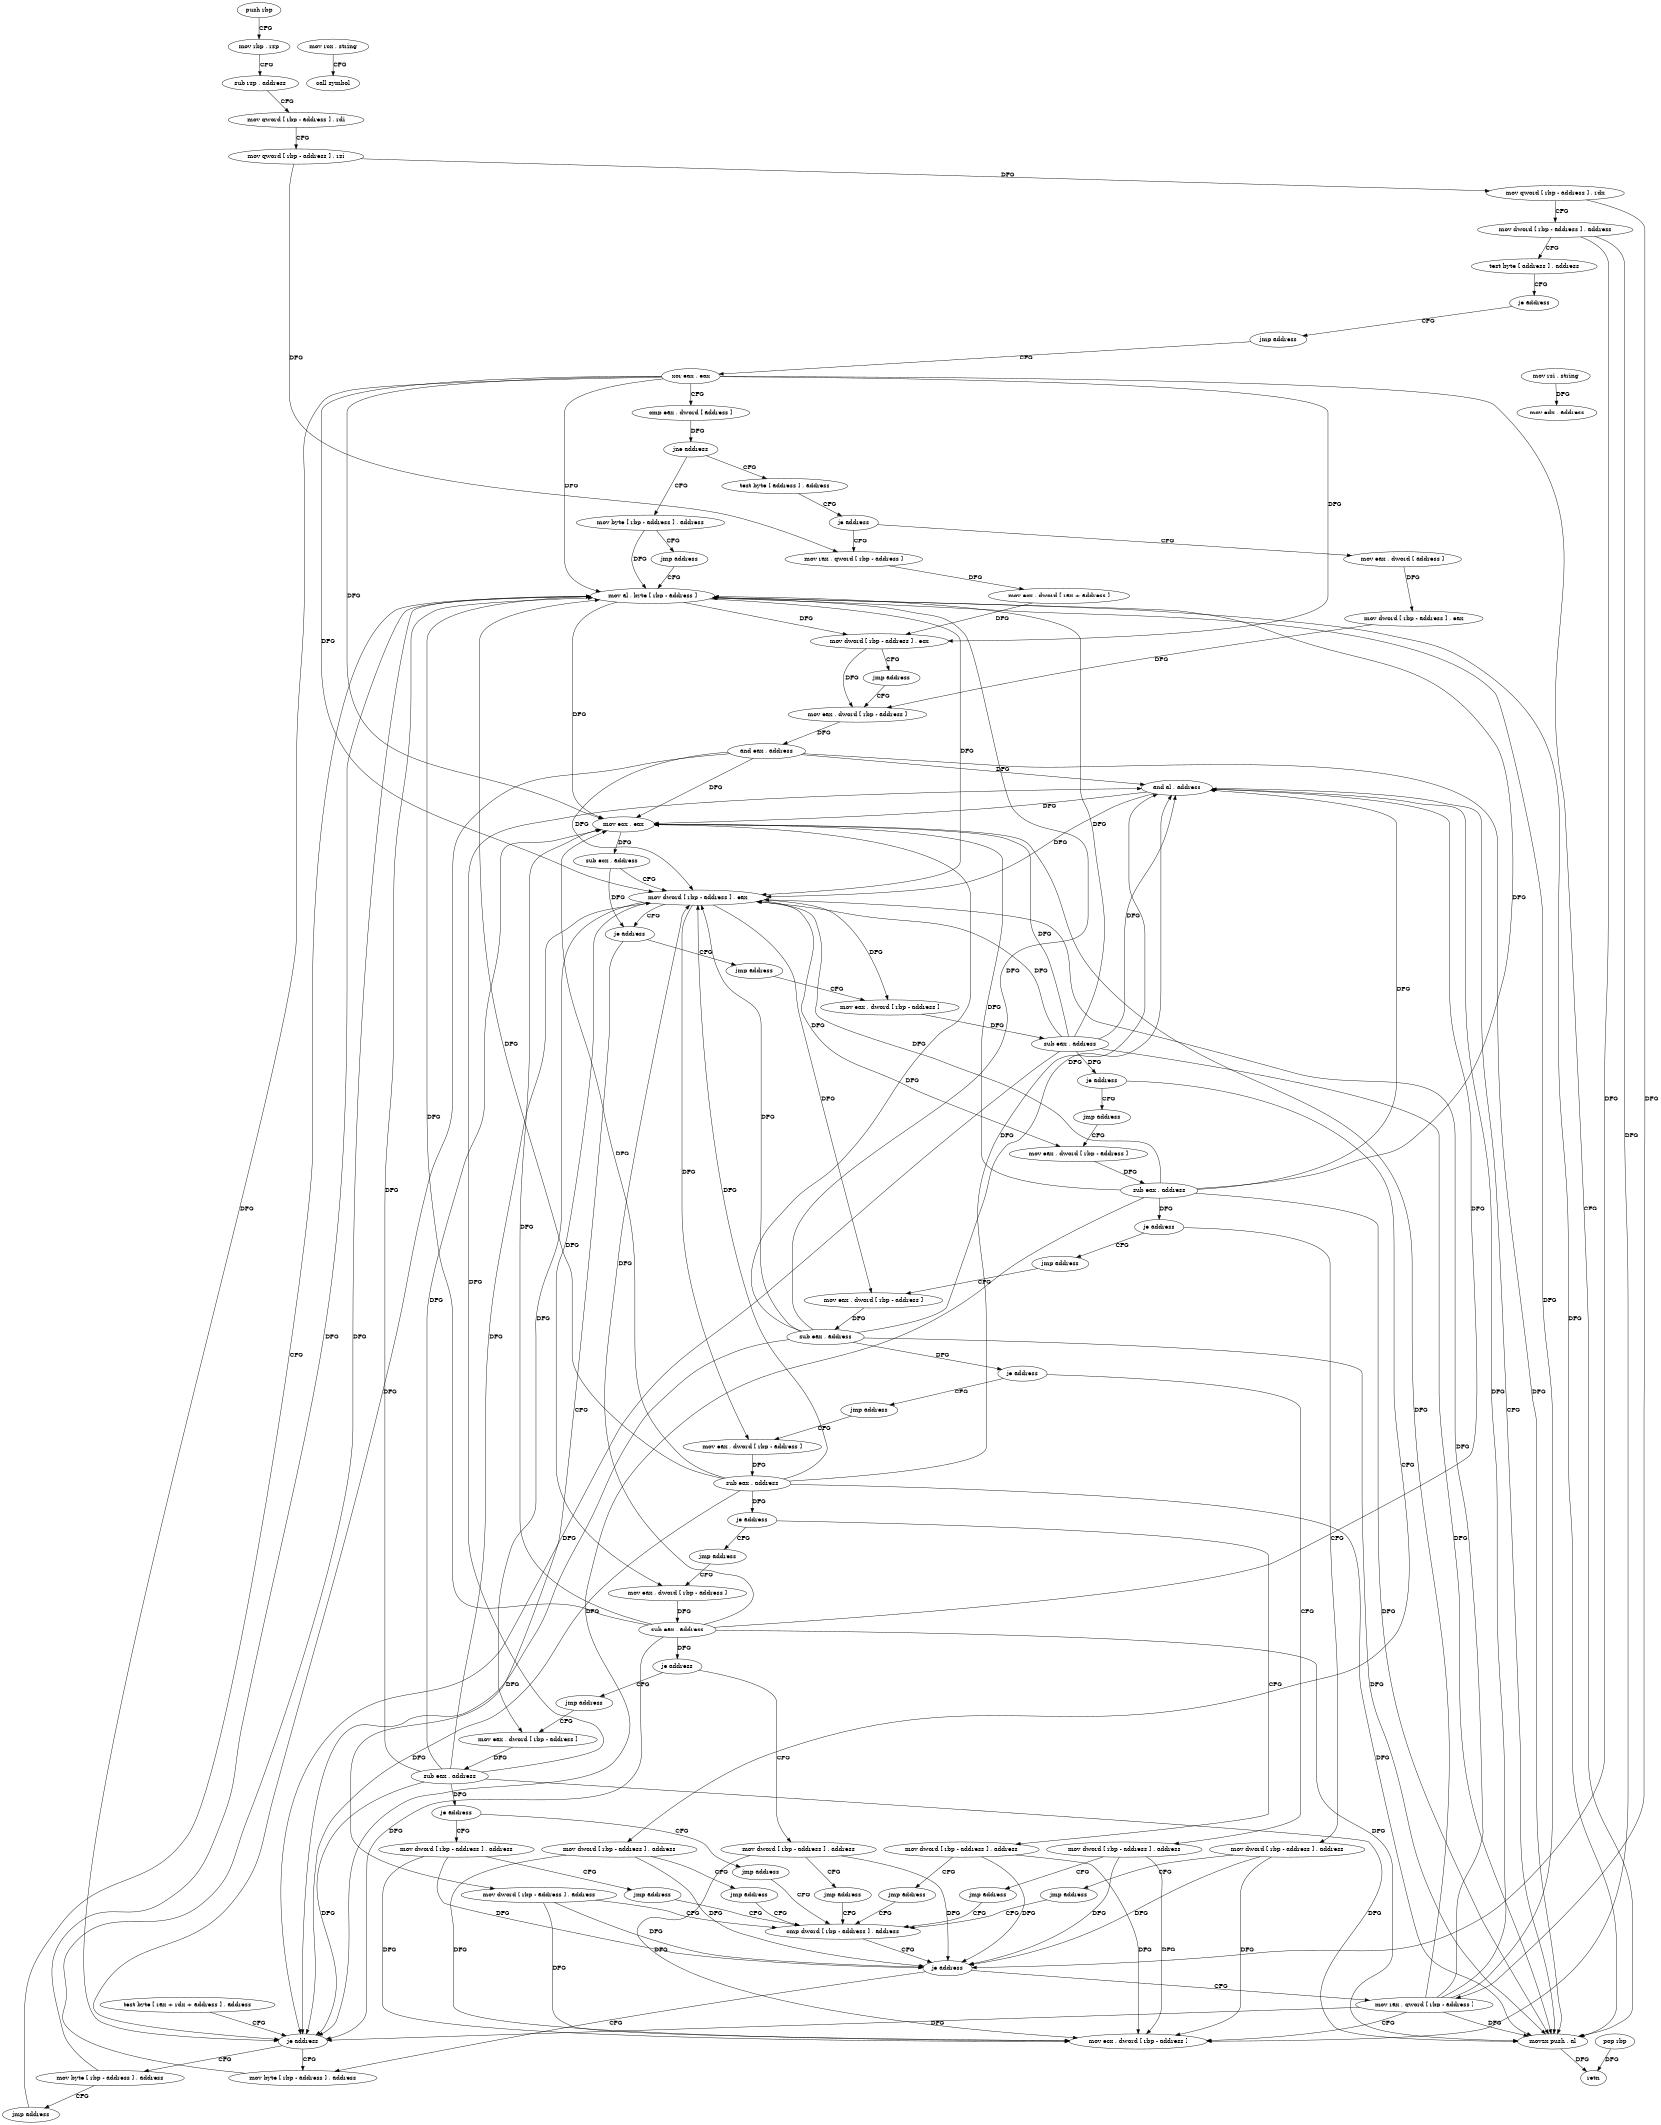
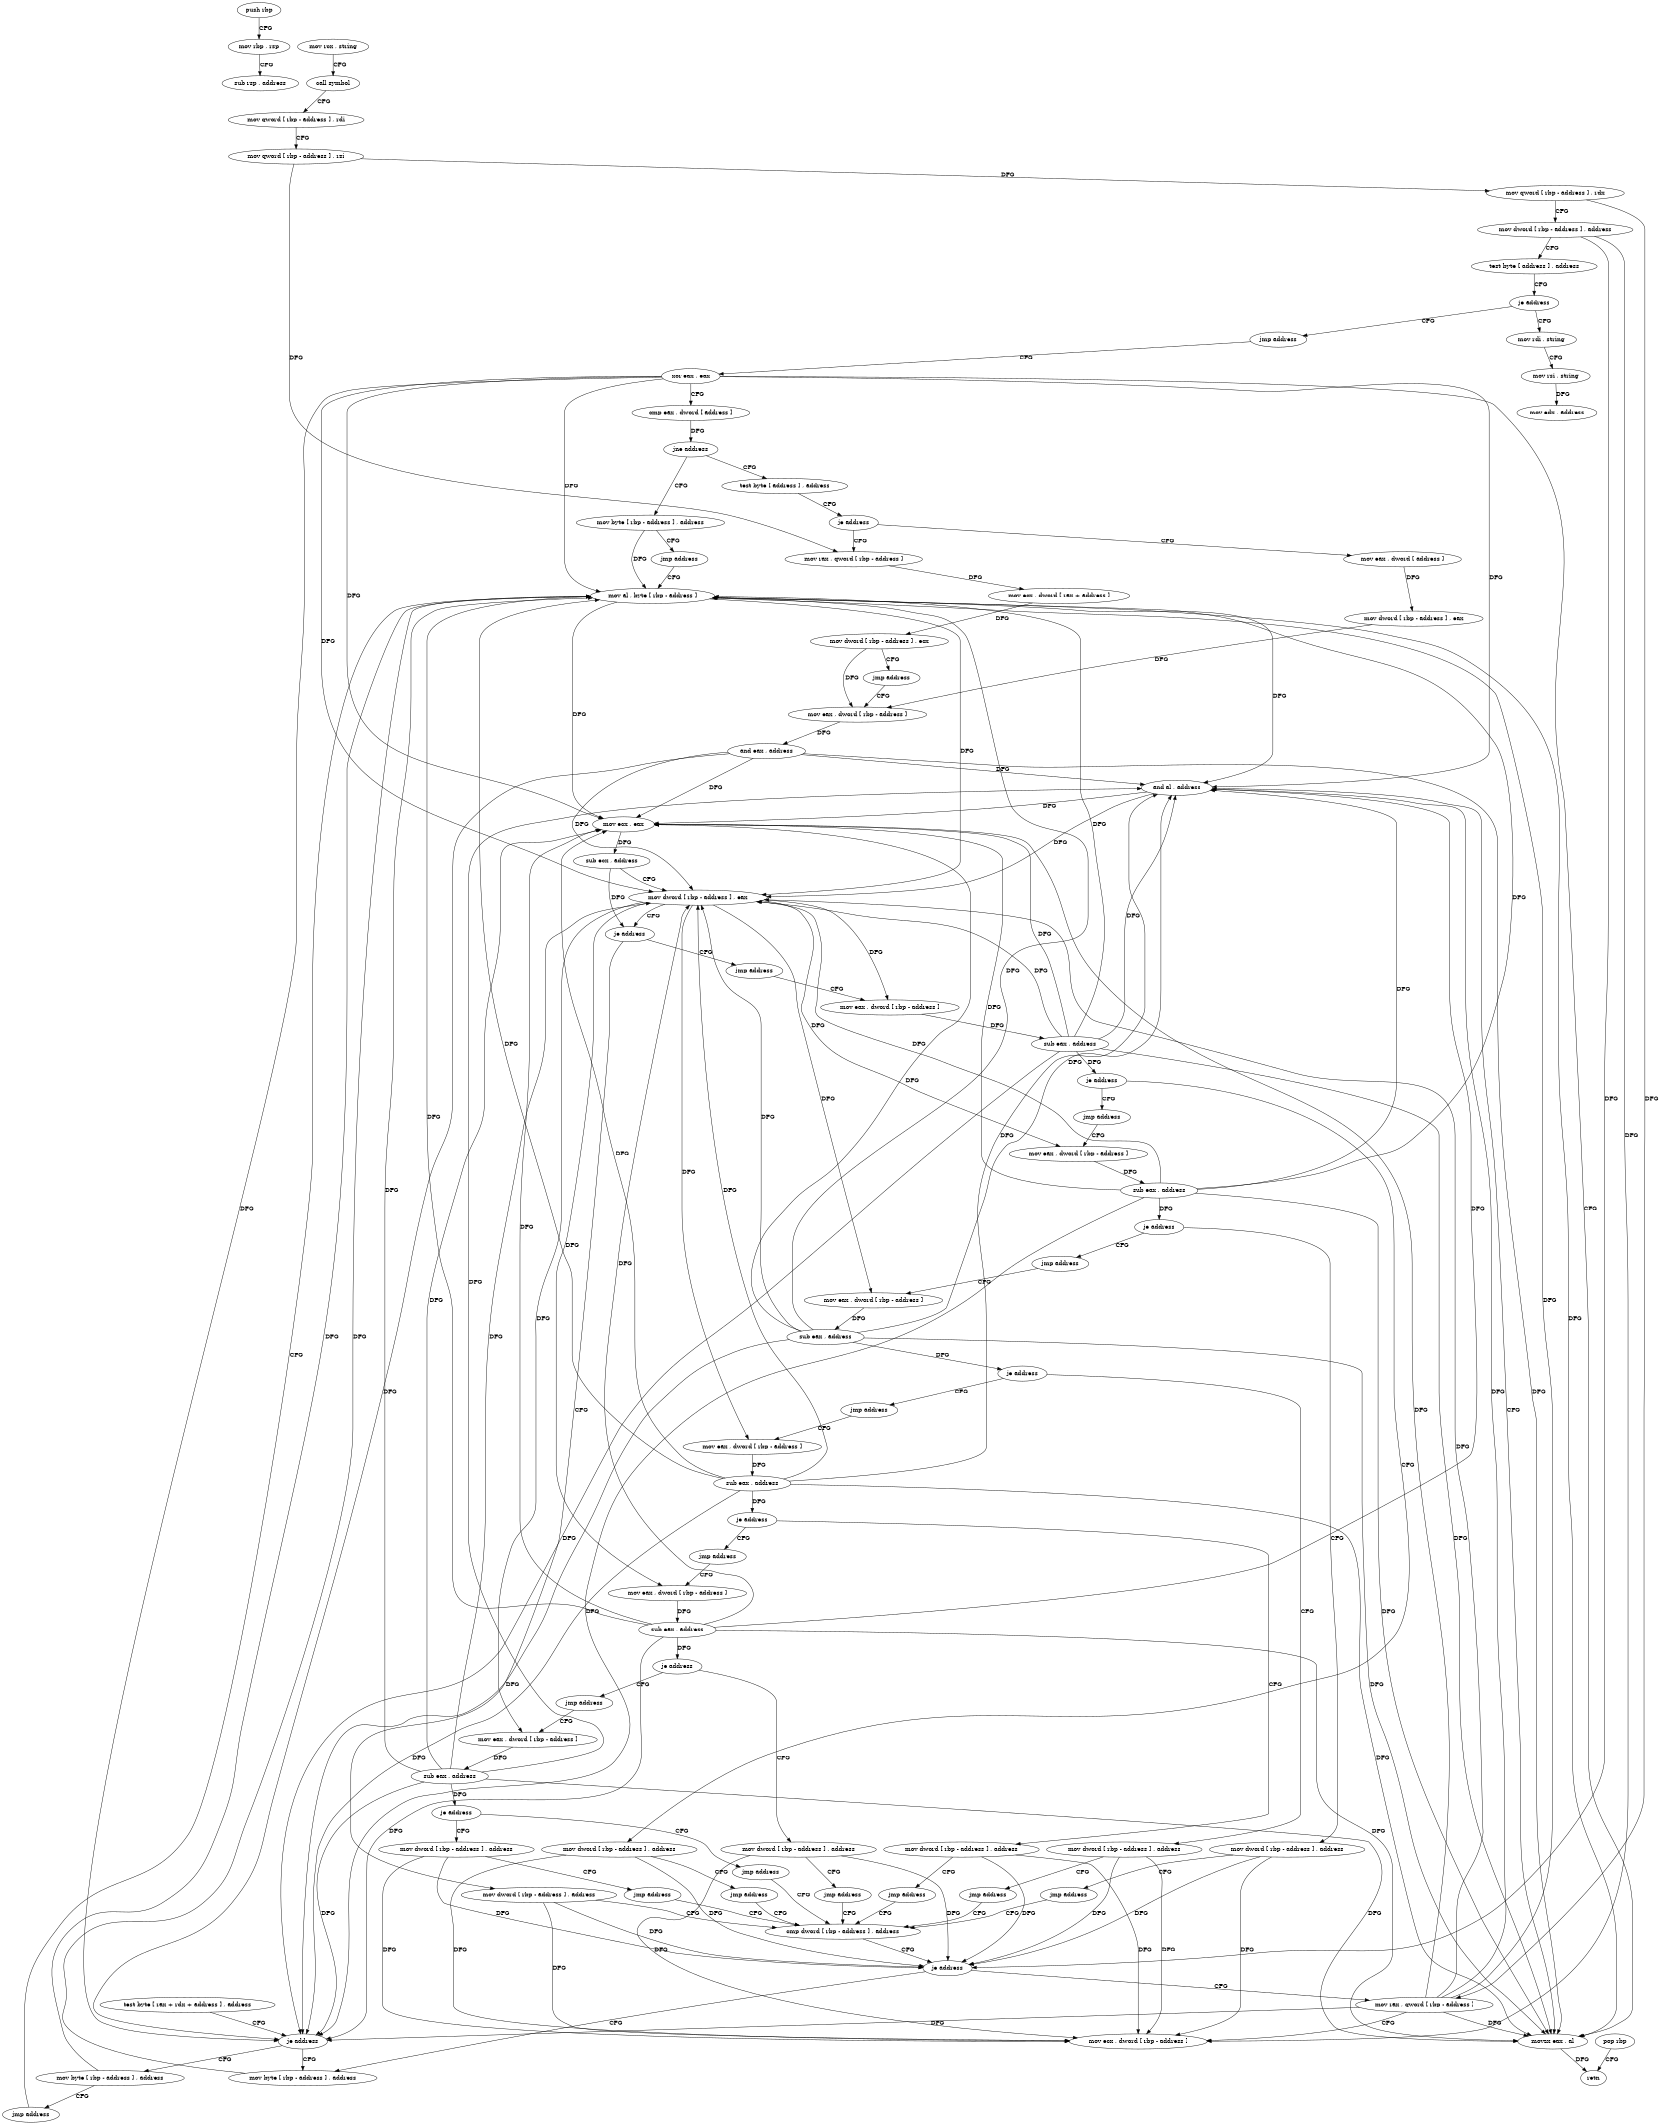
(277, 100) -> (316, 100)
none -> (1541, 340)
(1309, 403) -> (1419, 384)
(763, 618) -> (1091, 611)
(1553, 2041) -> (1553, 2041)
(1612, 2060) -> (1612, 2060)
